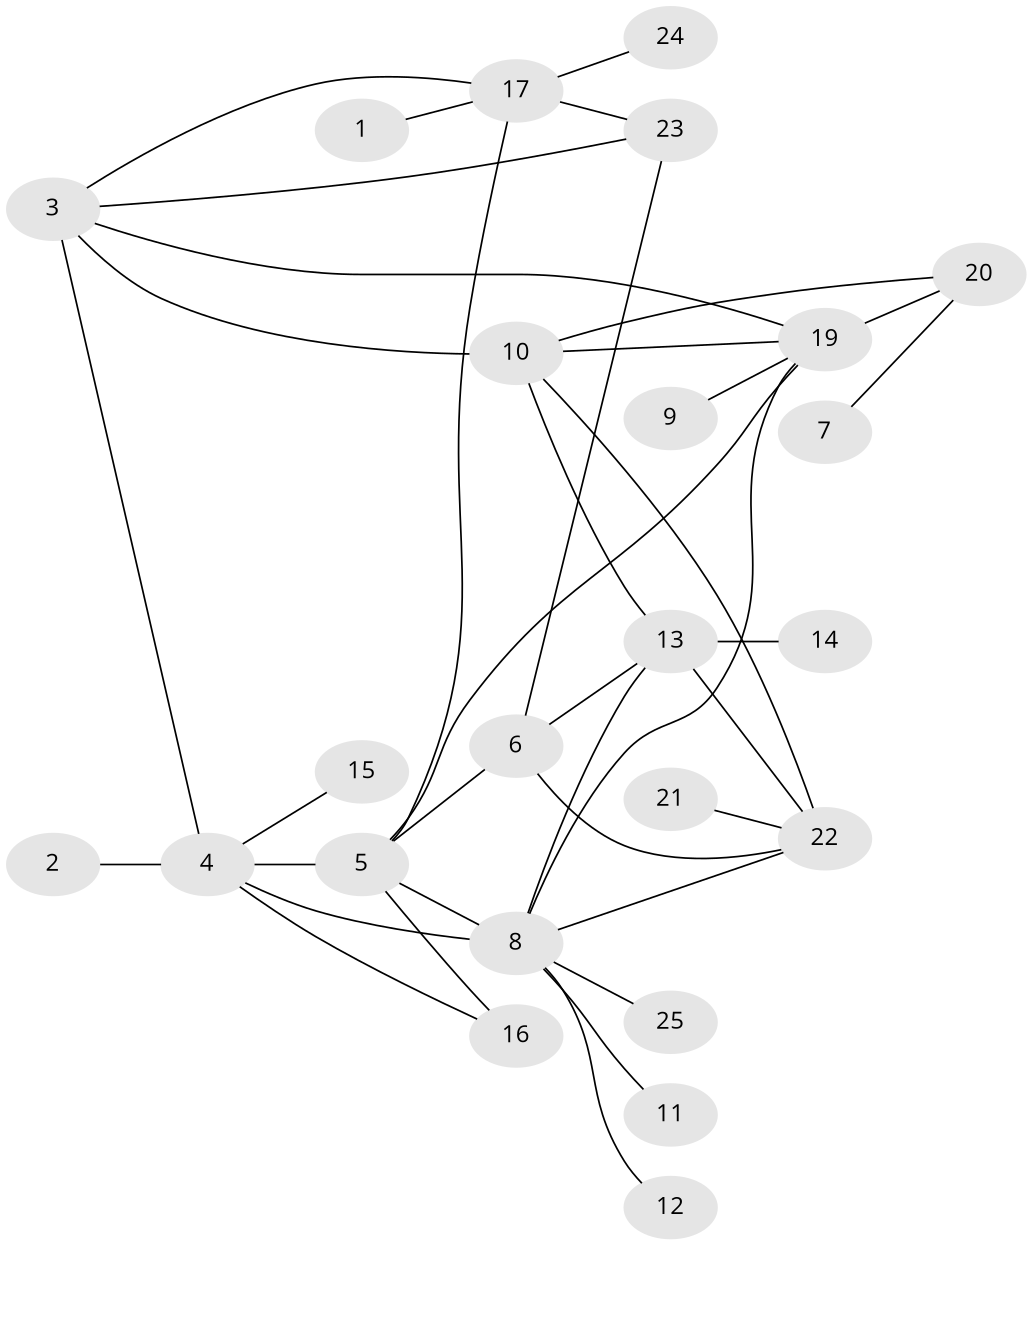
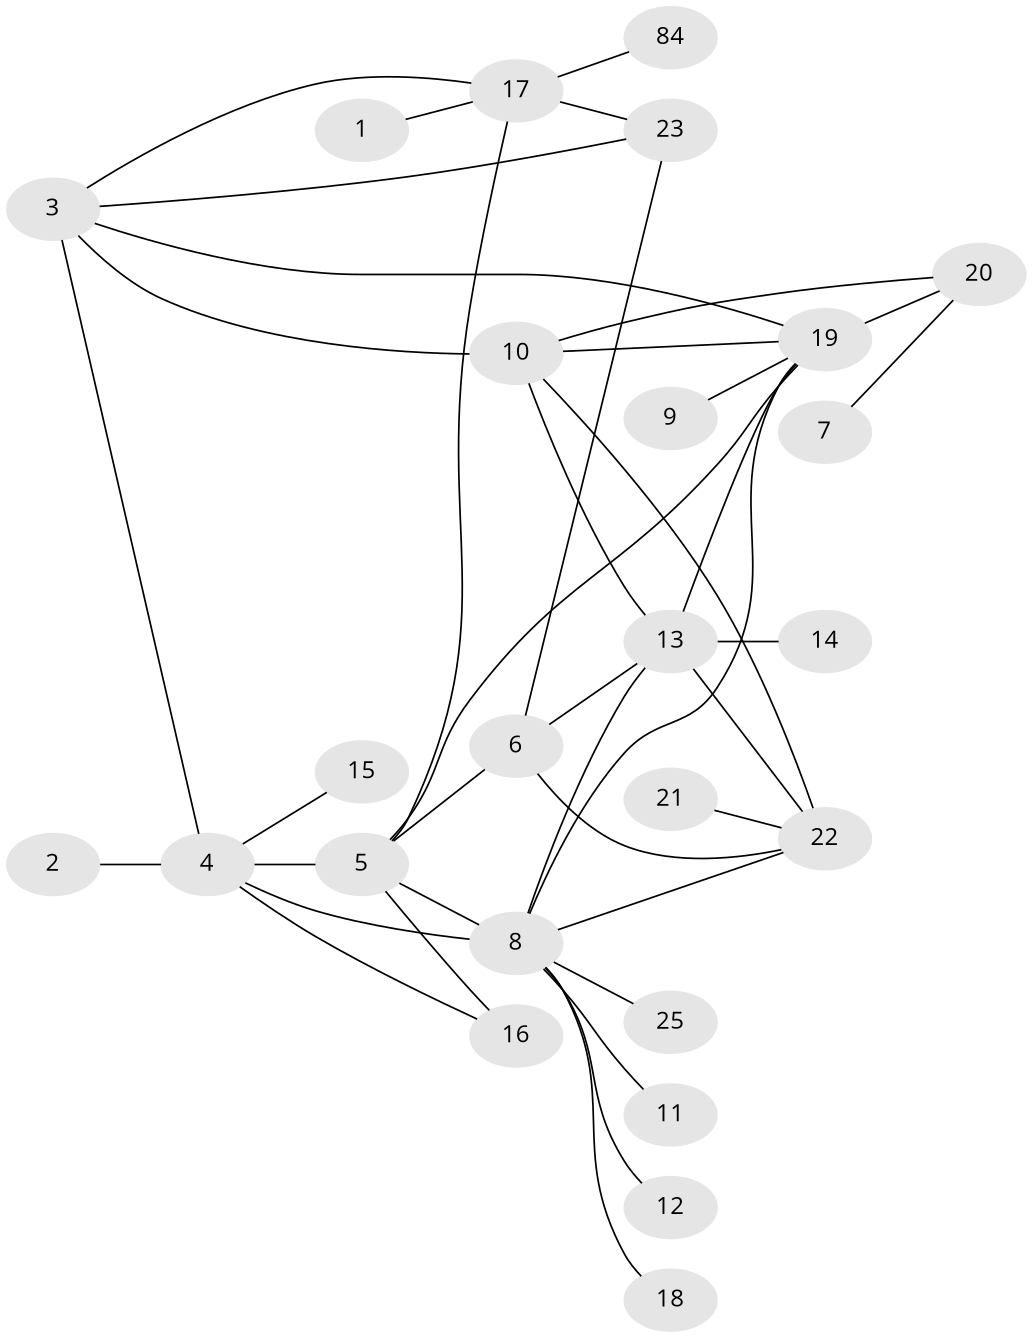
(671, 38) -> (671, 38)
none -> (733, 484)
none -> (671, 1300)
